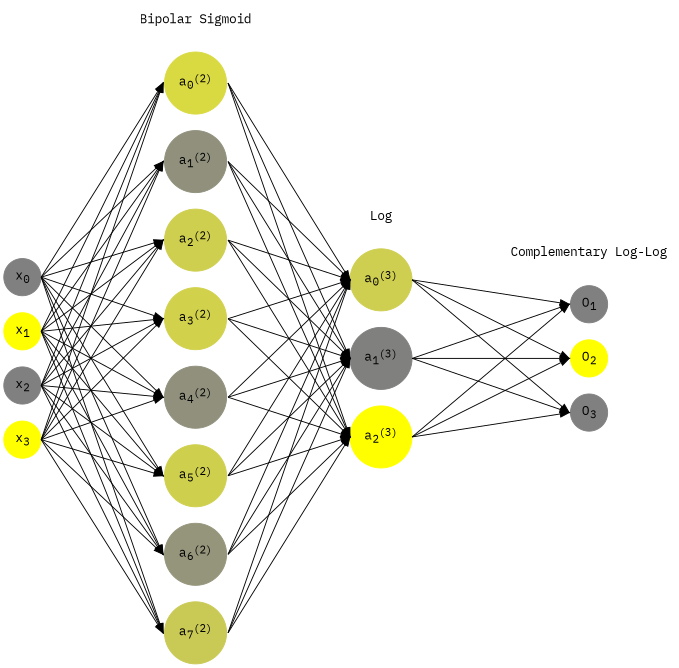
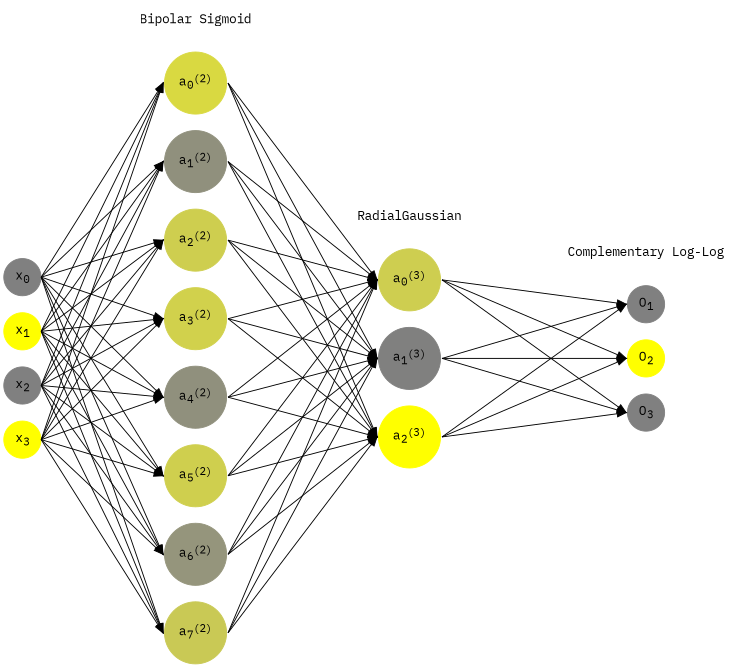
(381, 217) -> (410, 217)
